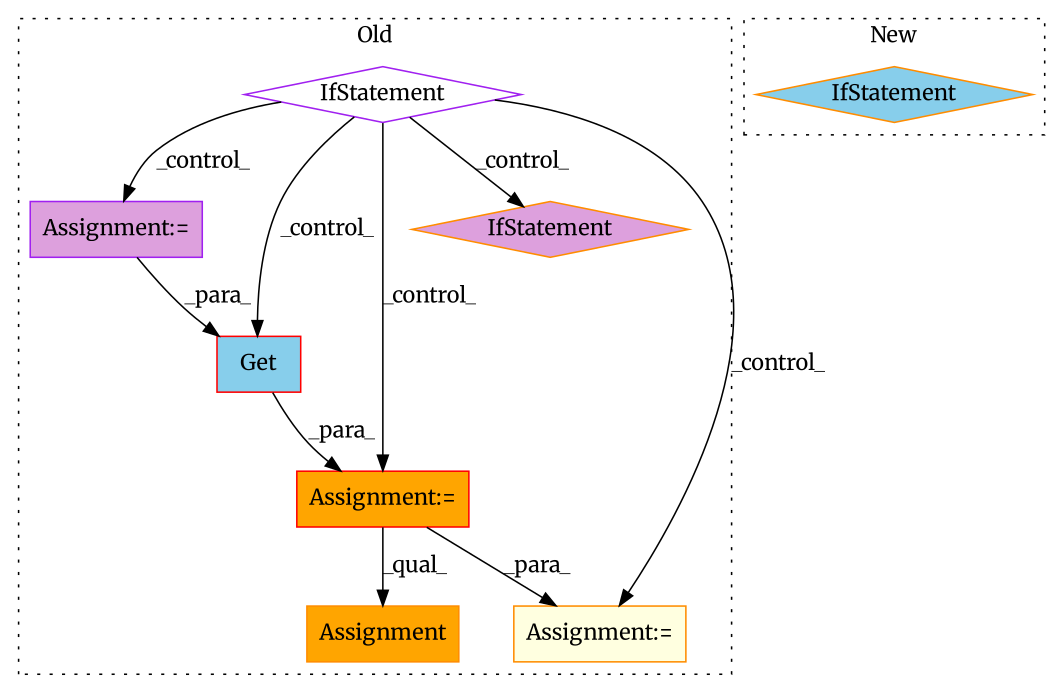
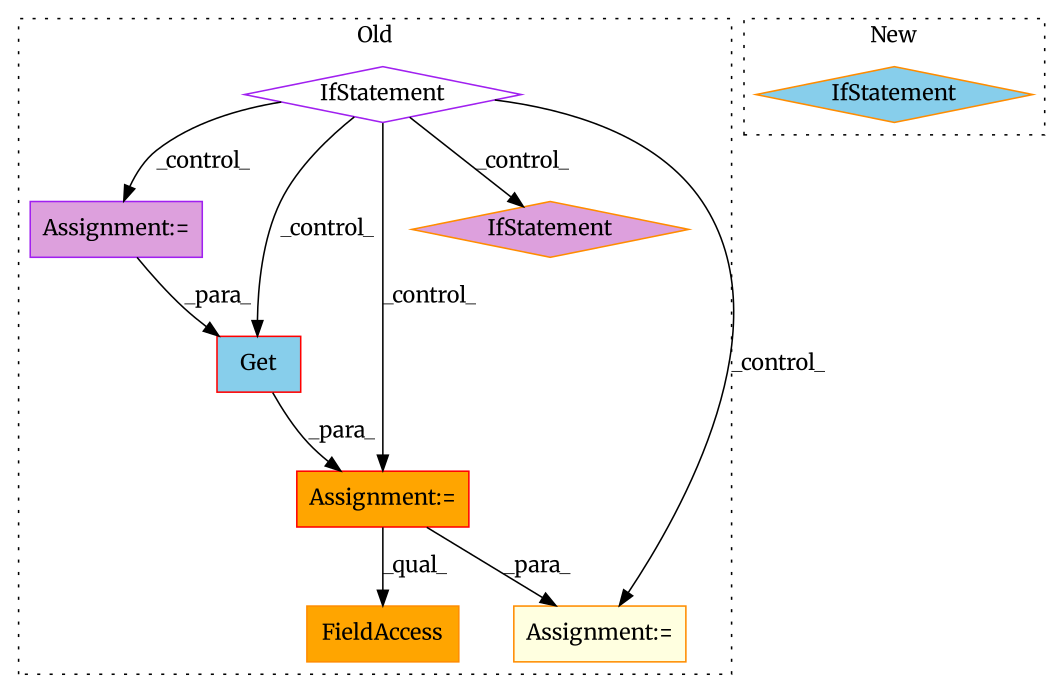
(383, 634) -> (383, 634)
